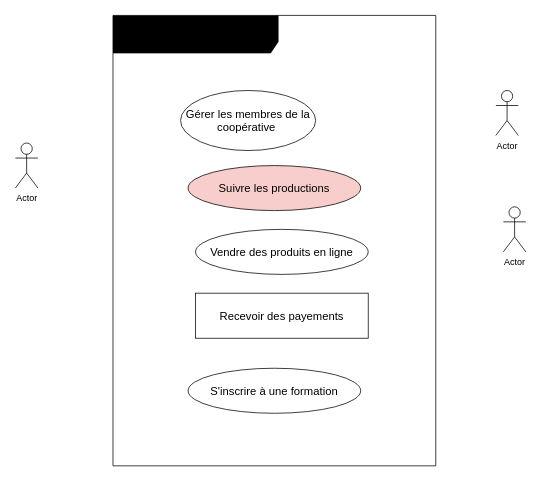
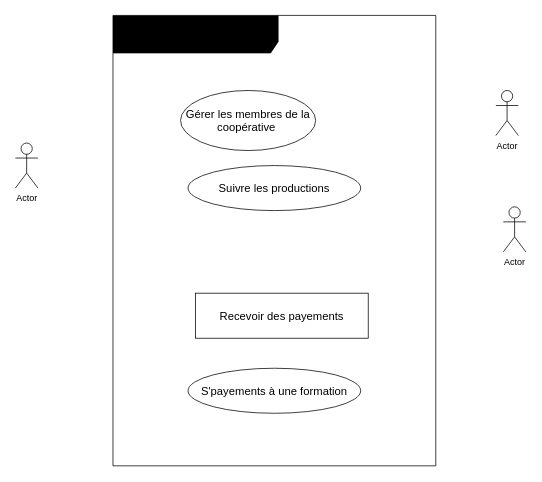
(274, 188) -> (274, 188)
(282, 252) -> none
(274, 390) -> (274, 390)
